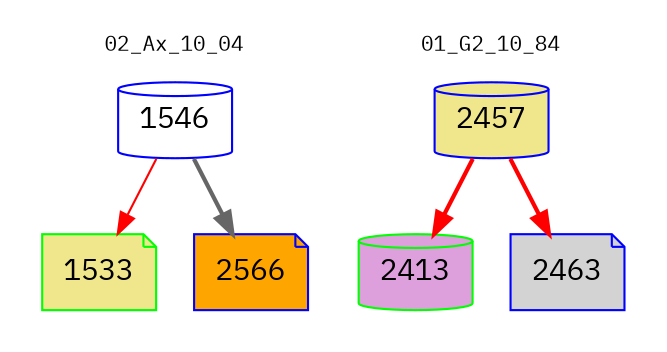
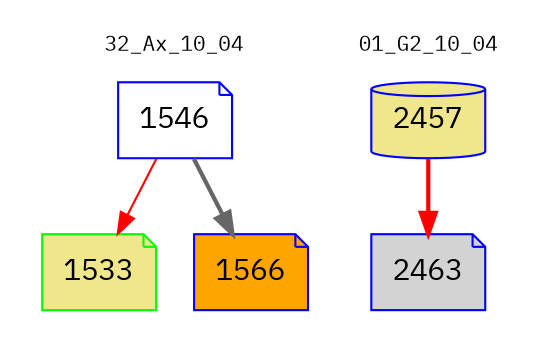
(175, 45) -> (175, 45)
(492, 45) -> (429, 45)
(175, 120) -> (175, 120)
(251, 272) -> (251, 272)
(416, 272) -> none
